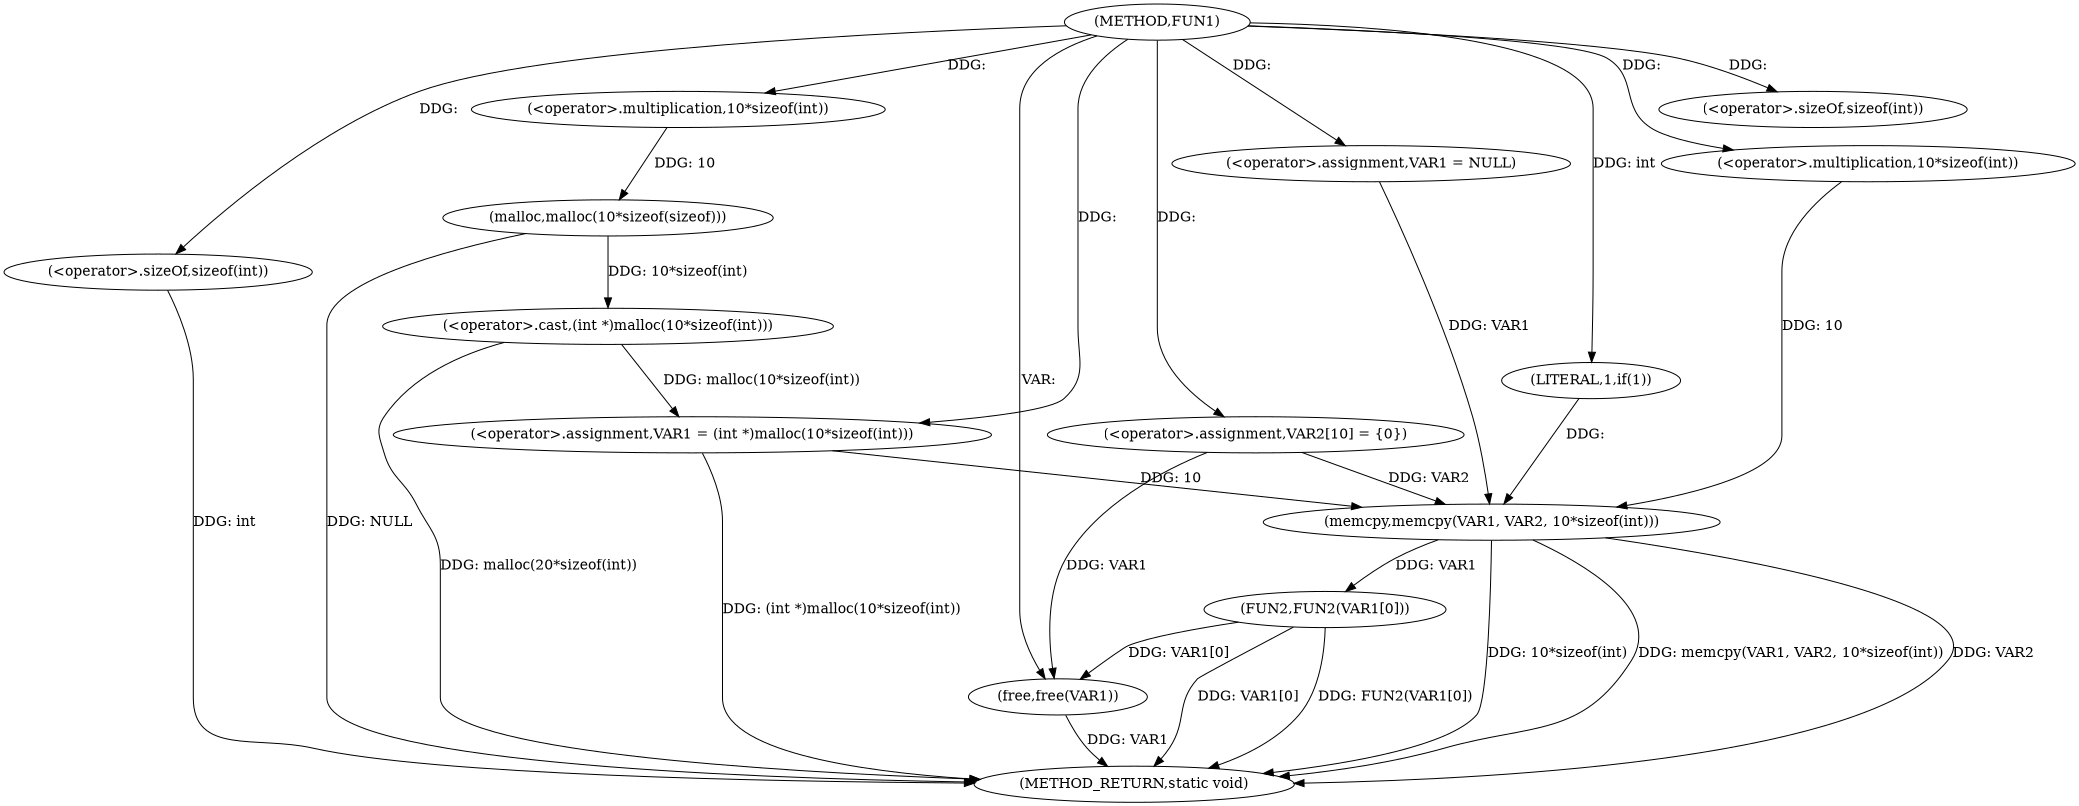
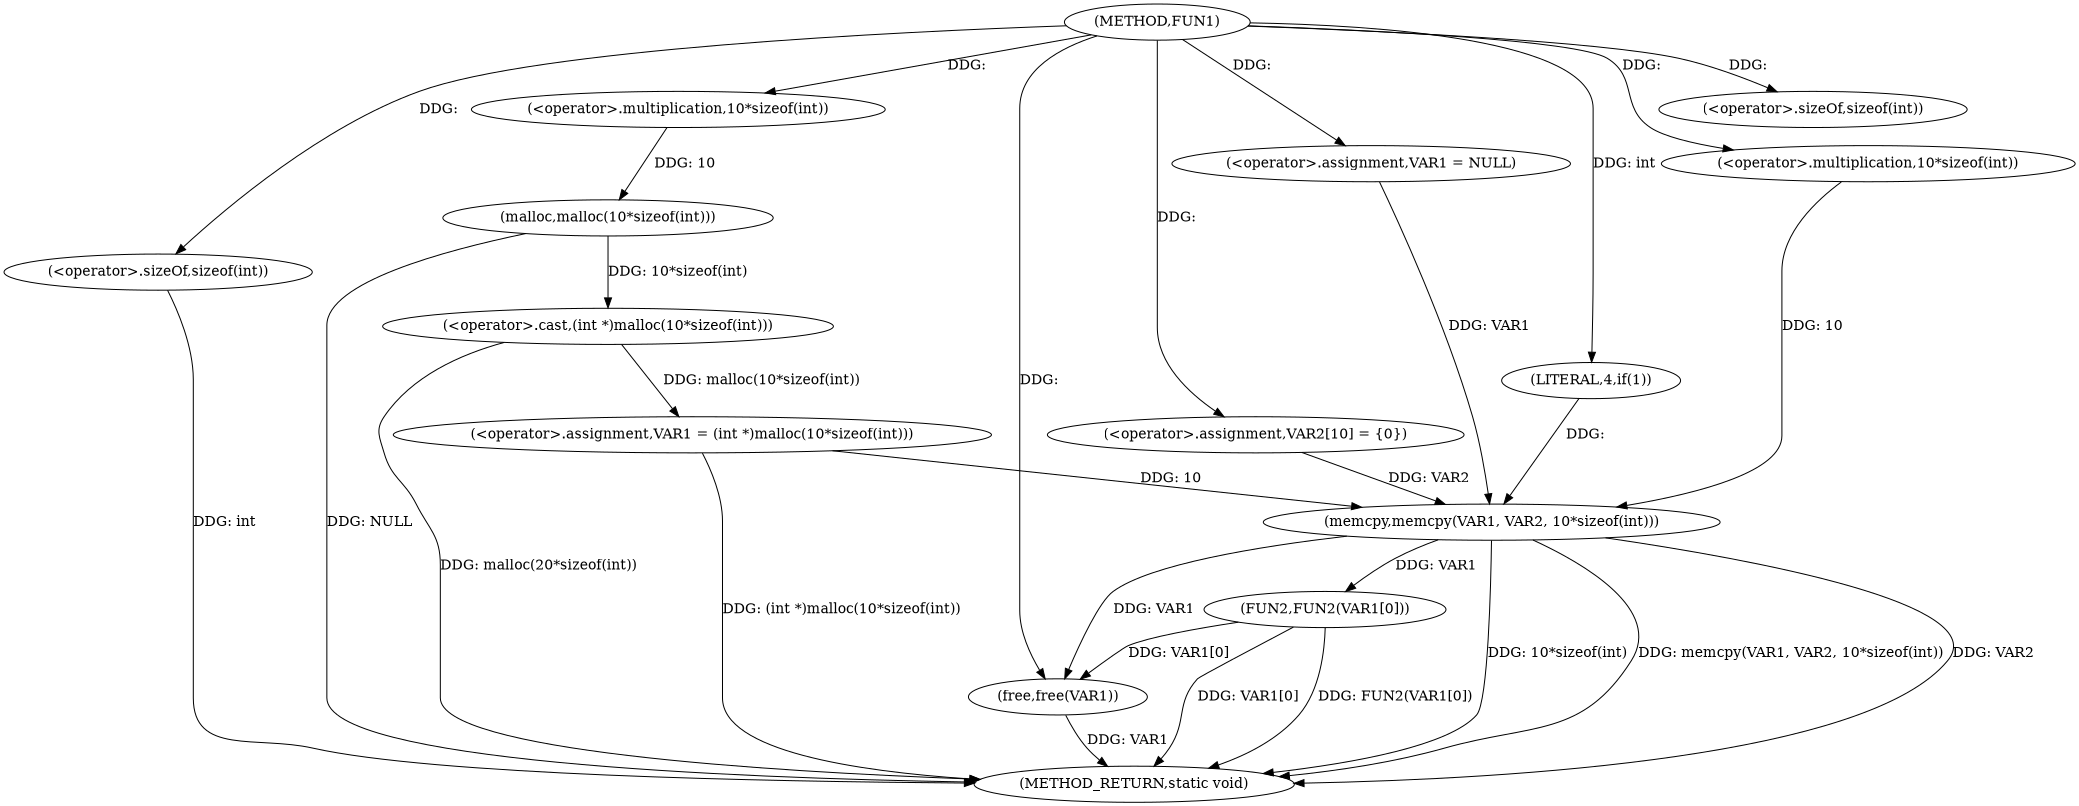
(608, 218) -> (608, 218)
(1078, 280) -> none
(1041, 381) -> (1041, 381)
(1591, 381) -> (1591, 381)
(1086, 532) -> (1183, 564)
